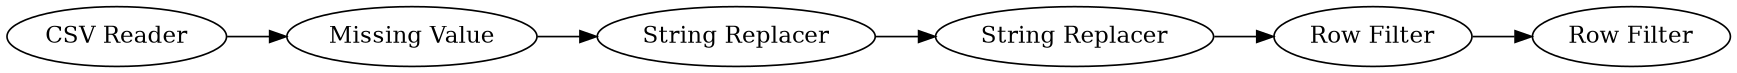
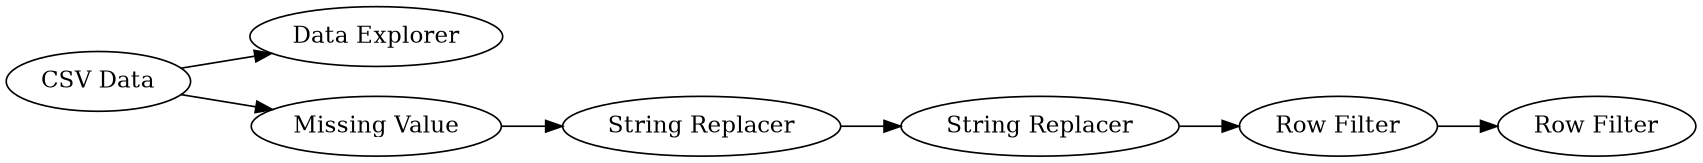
(117, 37) -> (98, 81)
none -> (376, 37)
